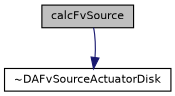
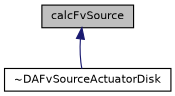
(95, 43) -> (80, 54)
